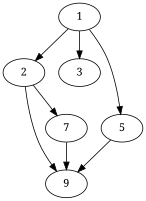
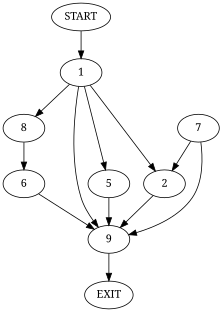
none -> (81, 17)
(80, 73) -> (24, 128)
(43, 97) -> (184, 153)
none -> (74, 155)
none -> (24, 184)
none -> (109, 295)
